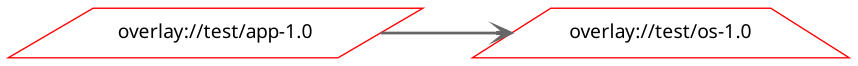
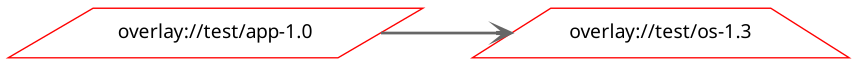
(661, 33) -> (661, 33)
